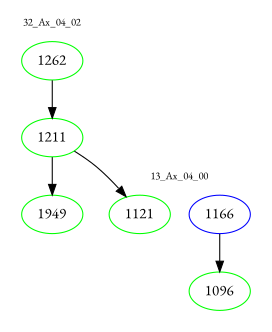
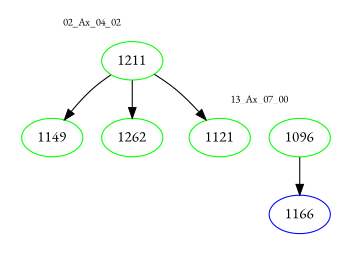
(52, 23) -> (92, 23)
(52, 94) -> (132, 94)
(180, 177) -> (260, 100)
(52, 214) -> (52, 138)
(220, 248) -> (300, 171)
